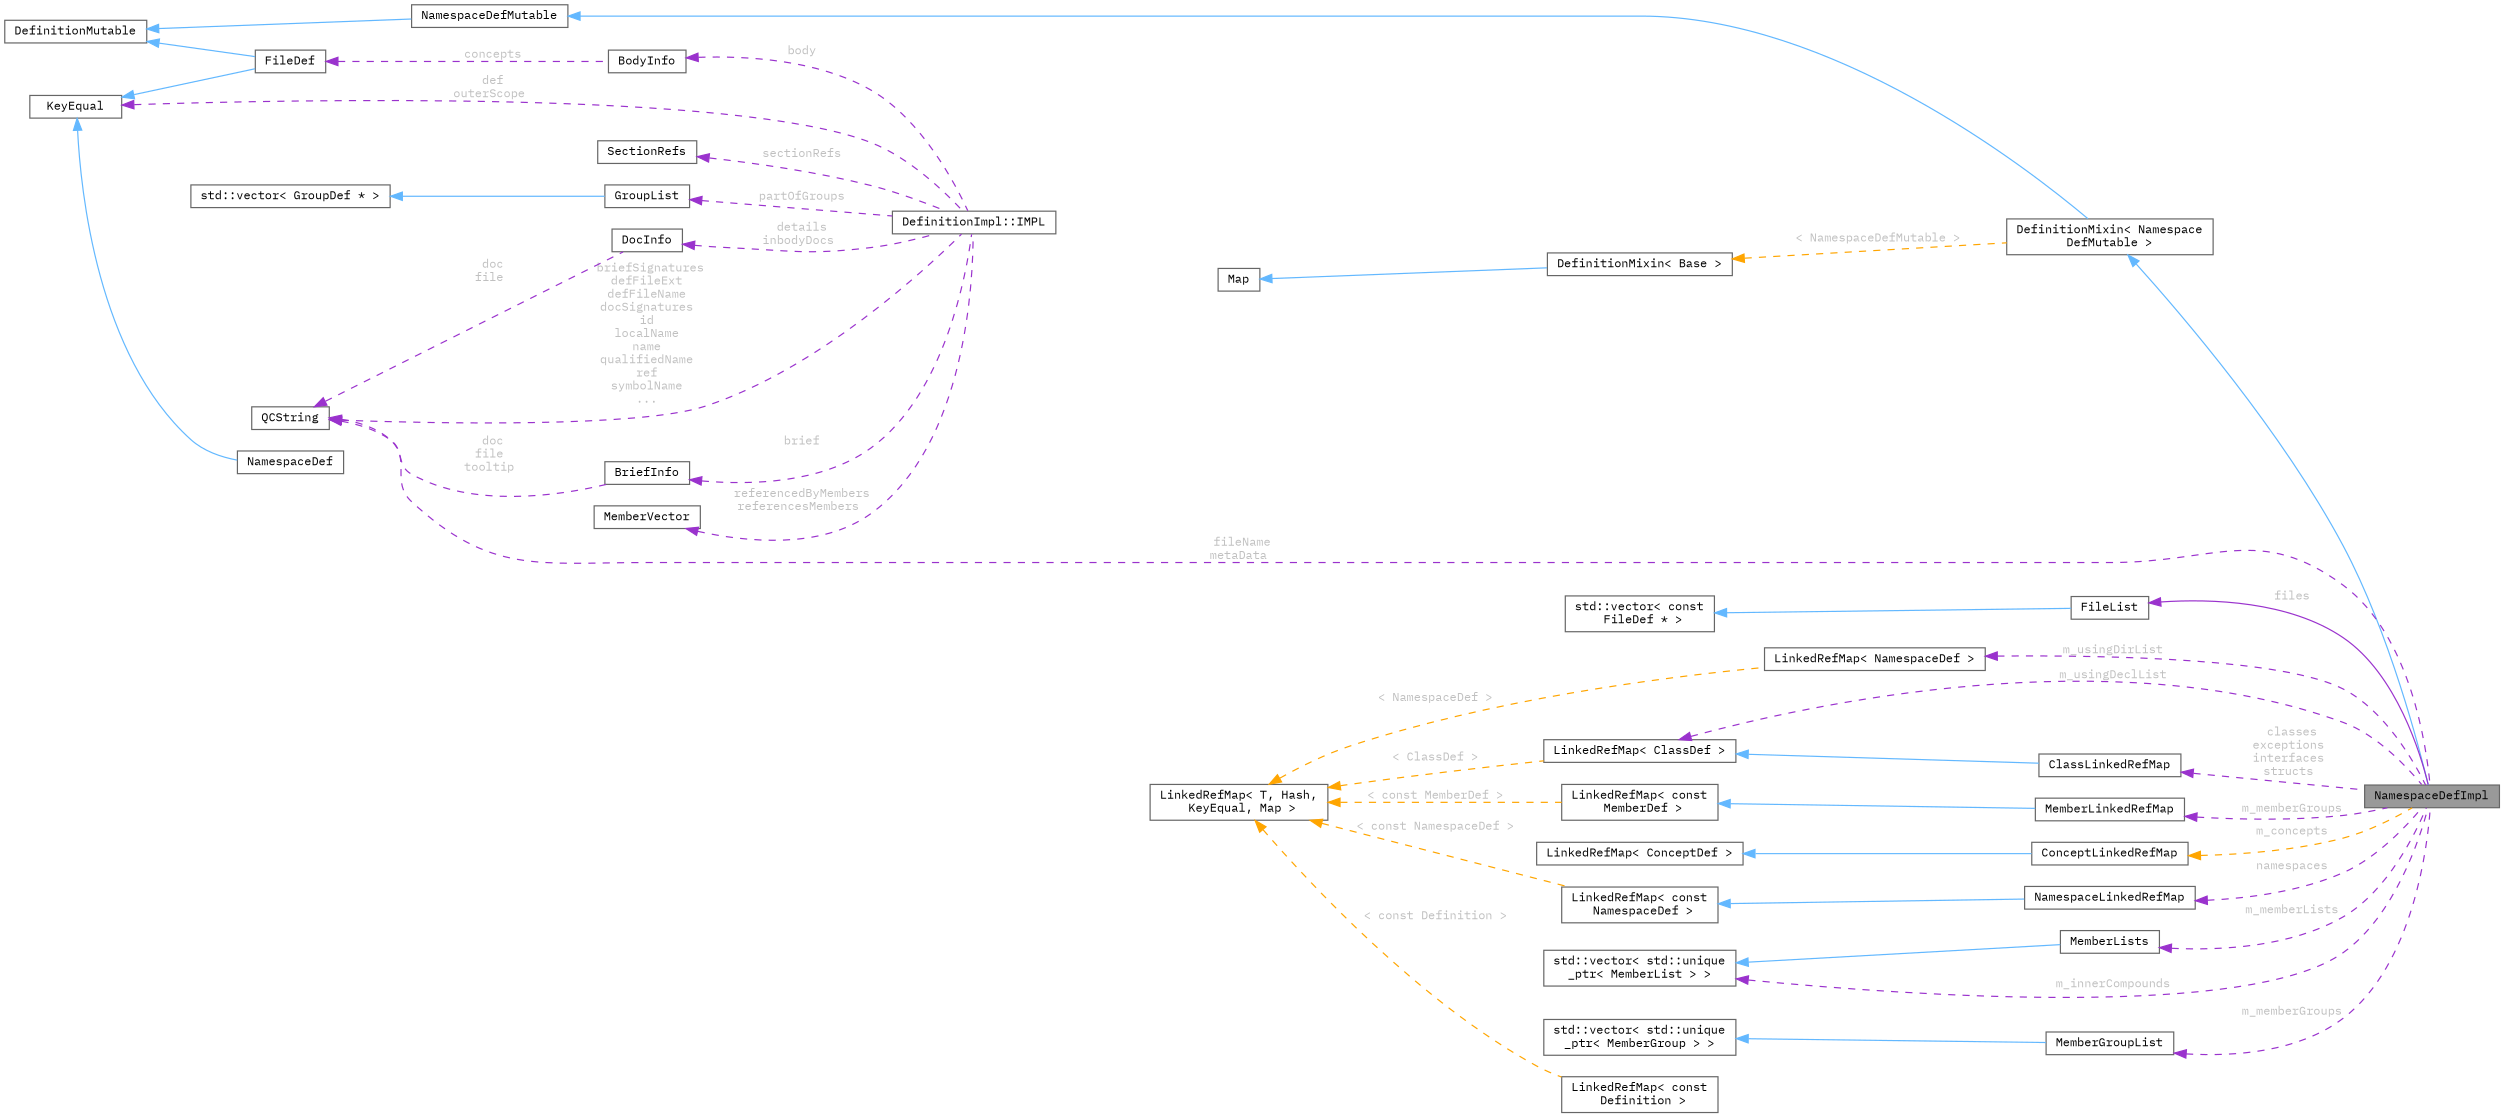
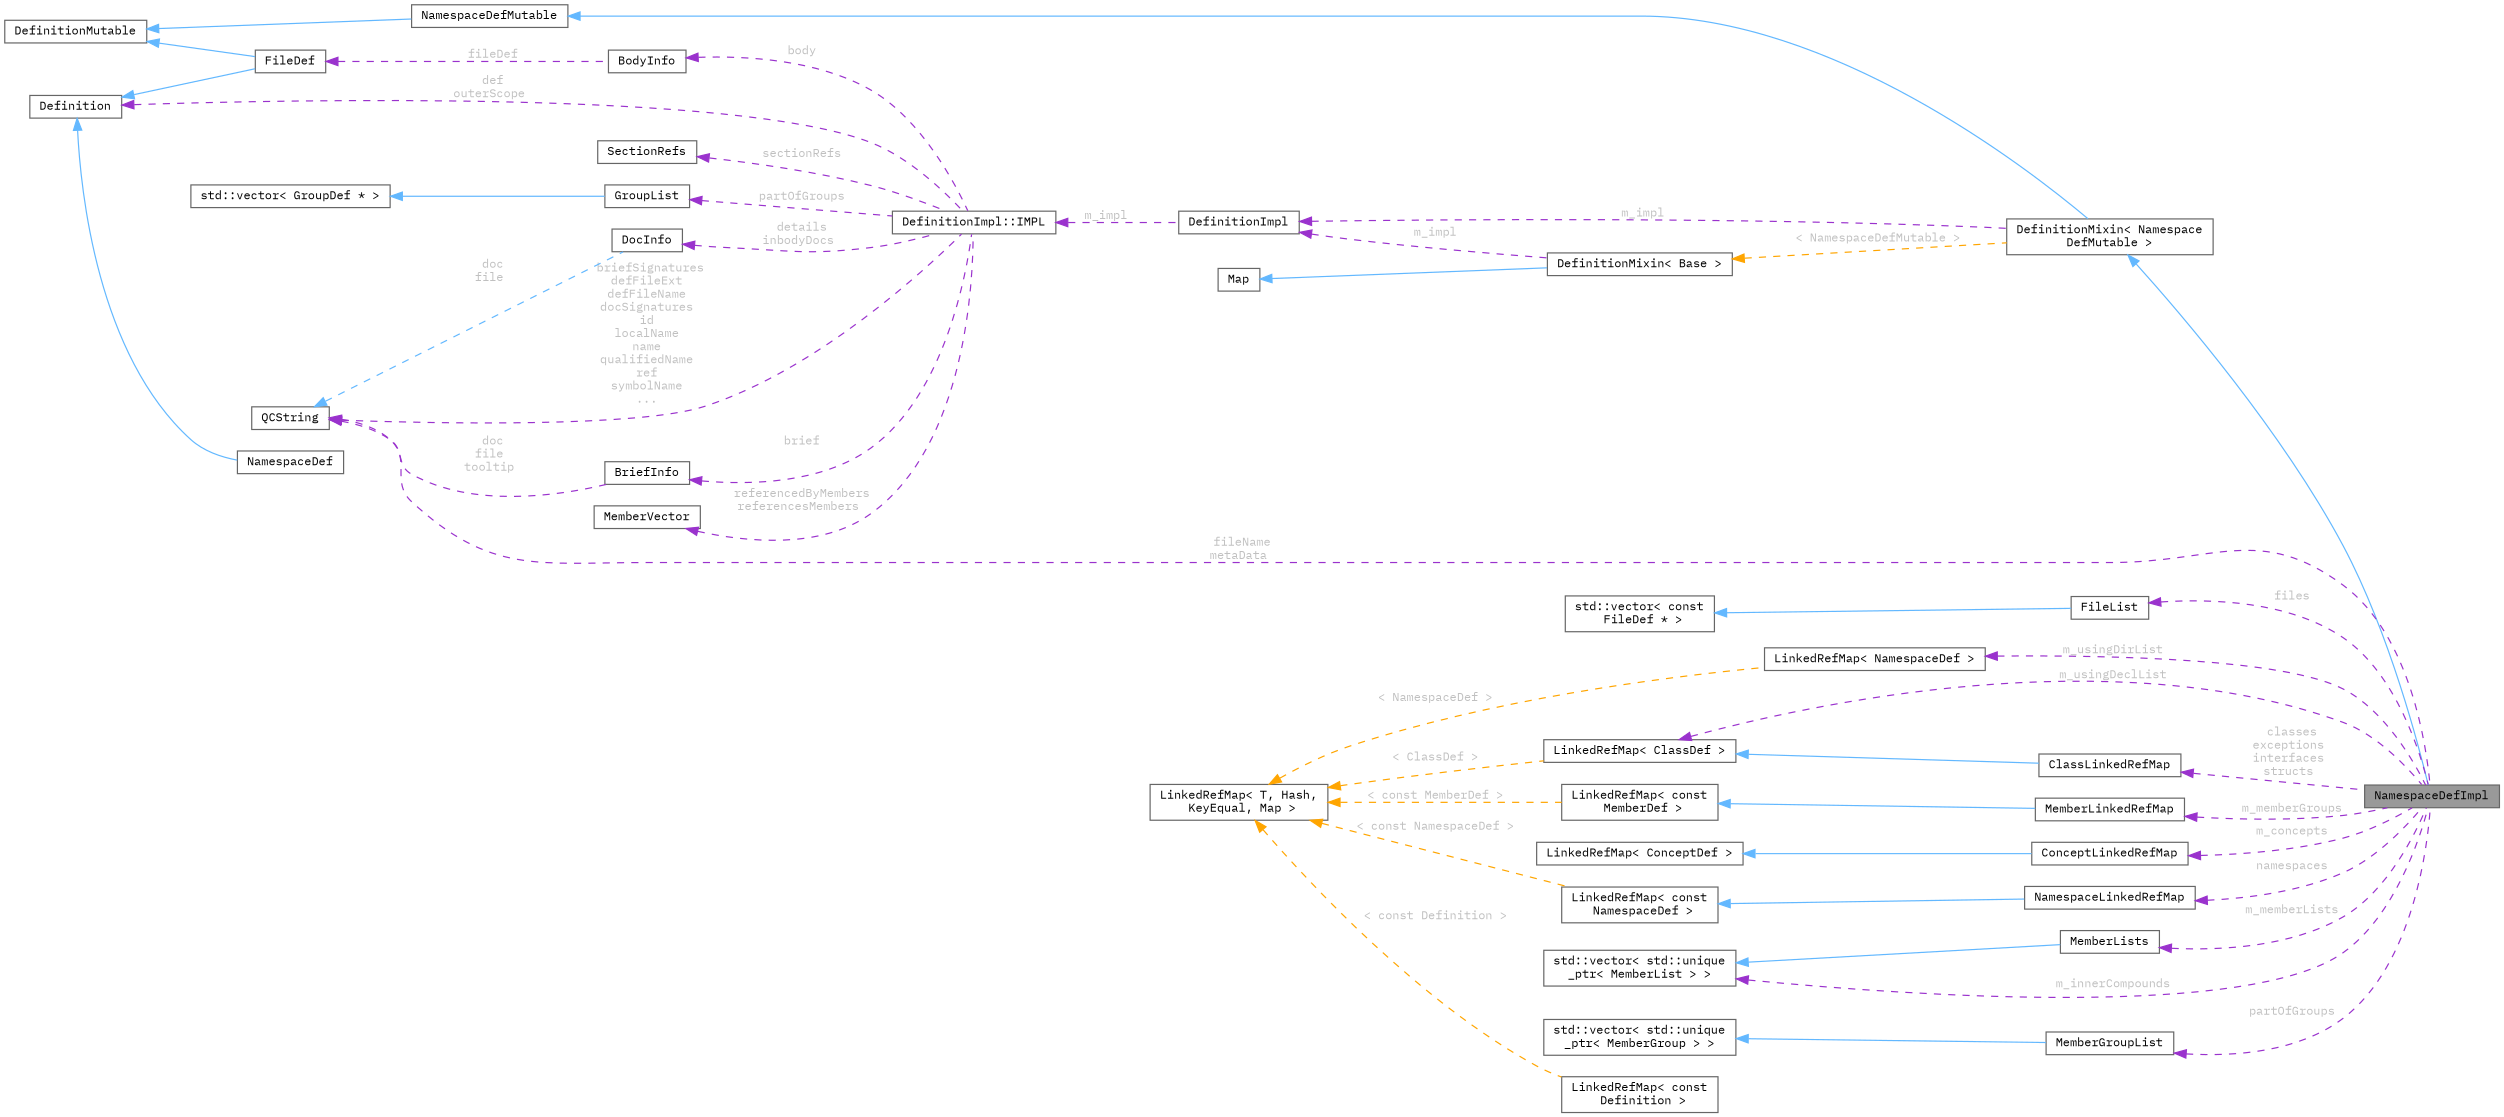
(490, 55) -> (490, 55)
(76, 107) -> (76, 107)
none -> (1239, 223)
(474, 327) -> (474, 327)
(2336, 634) -> (2336, 634)
(2310, 845) -> (2310, 845)
(2289, 1012) -> (2289, 1012)
